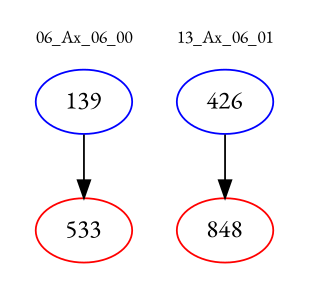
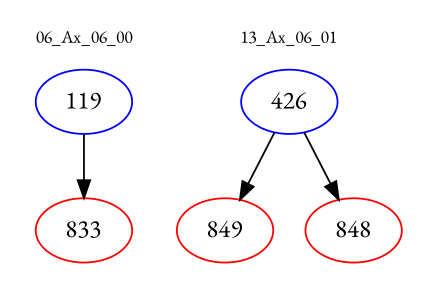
(84, 102) -> (84, 102)
(84, 230) -> (84, 230)
none -> (225, 230)
